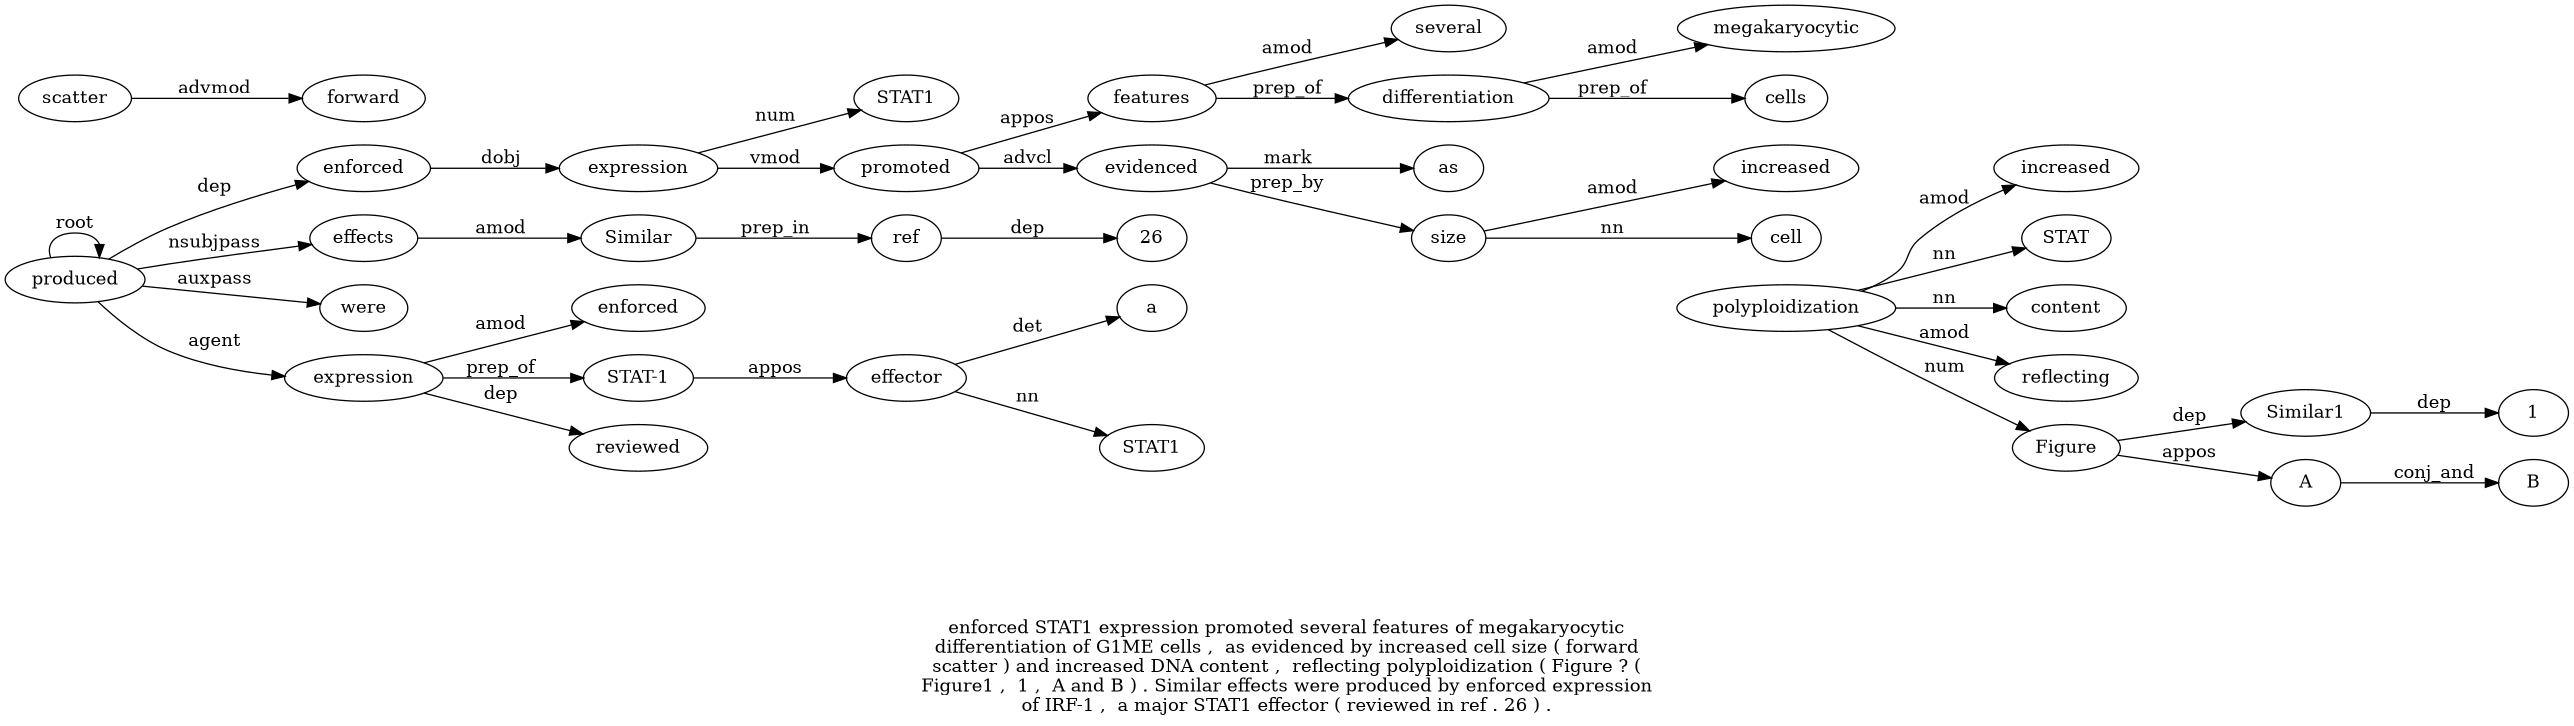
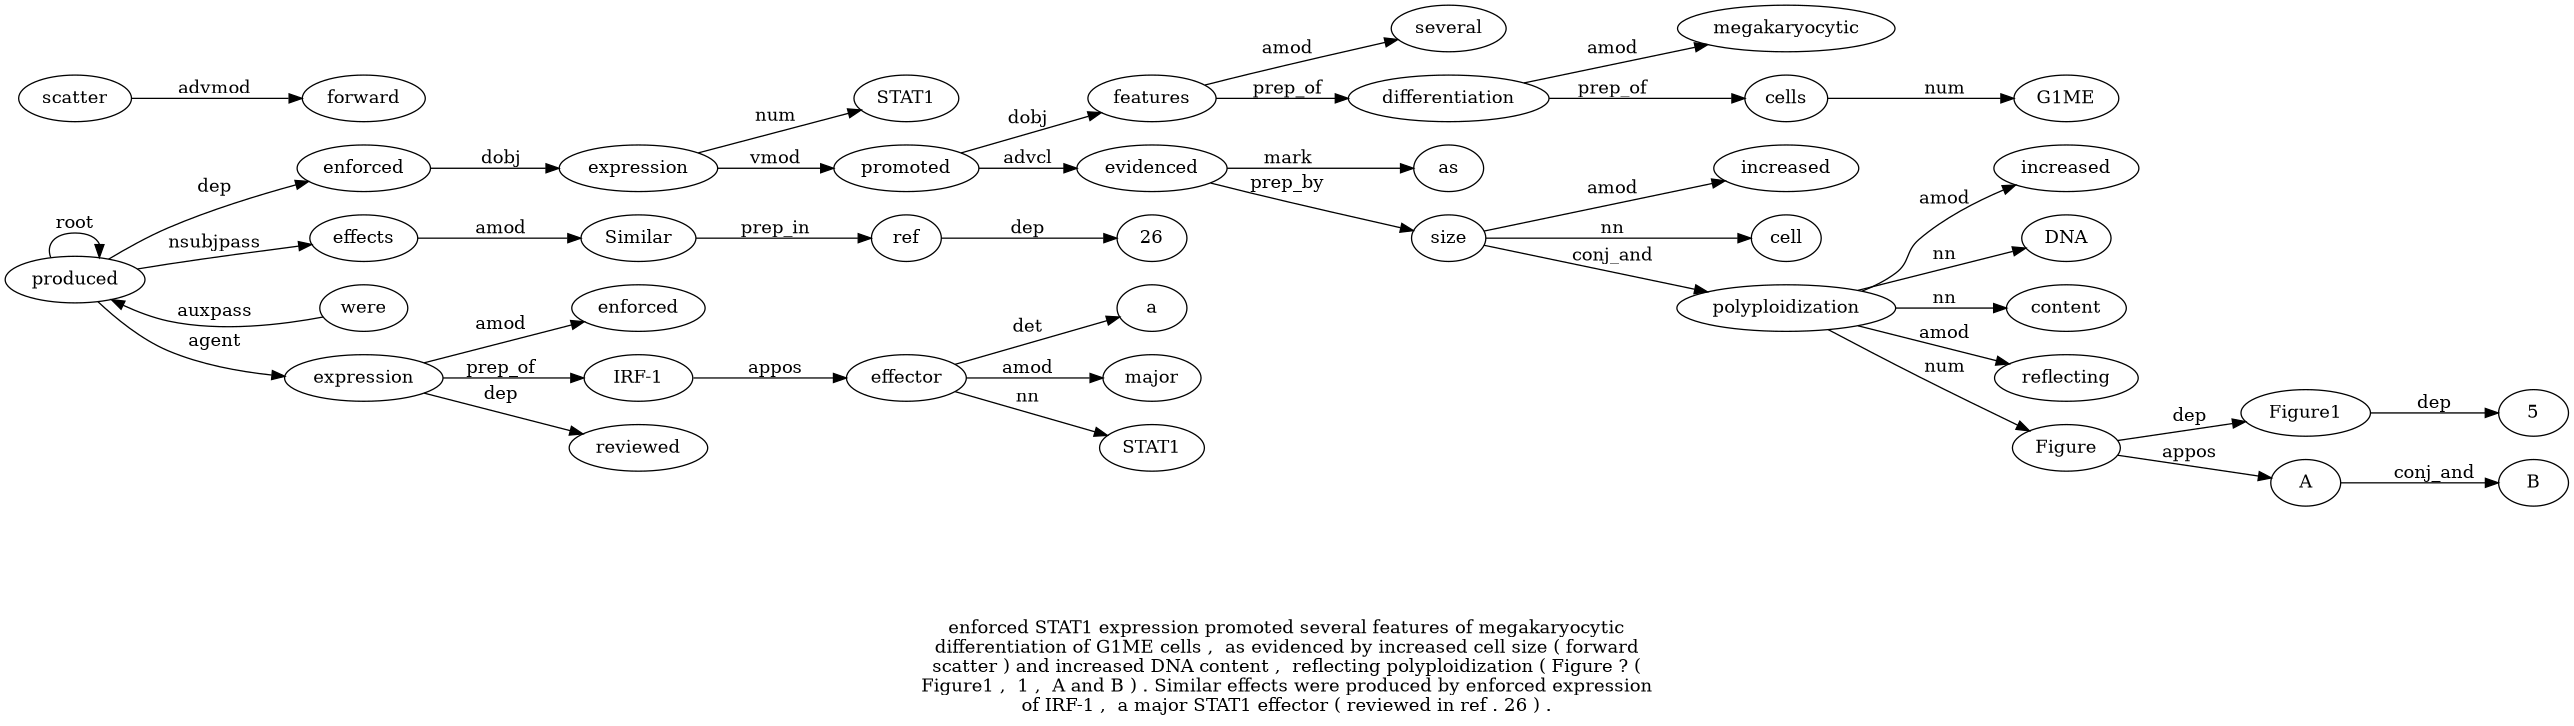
none -> (2066, 98)
(1028, 118) -> (1028, 118)
(2066, 238) -> (2066, 238)
none -> (1589, 267)
(225, 294) -> (222, 327)
(638, 378) -> (638, 378)
none -> (1152, 378)
(2306, 413) -> (2306, 413)
(2534, 413) -> (2534, 413)
